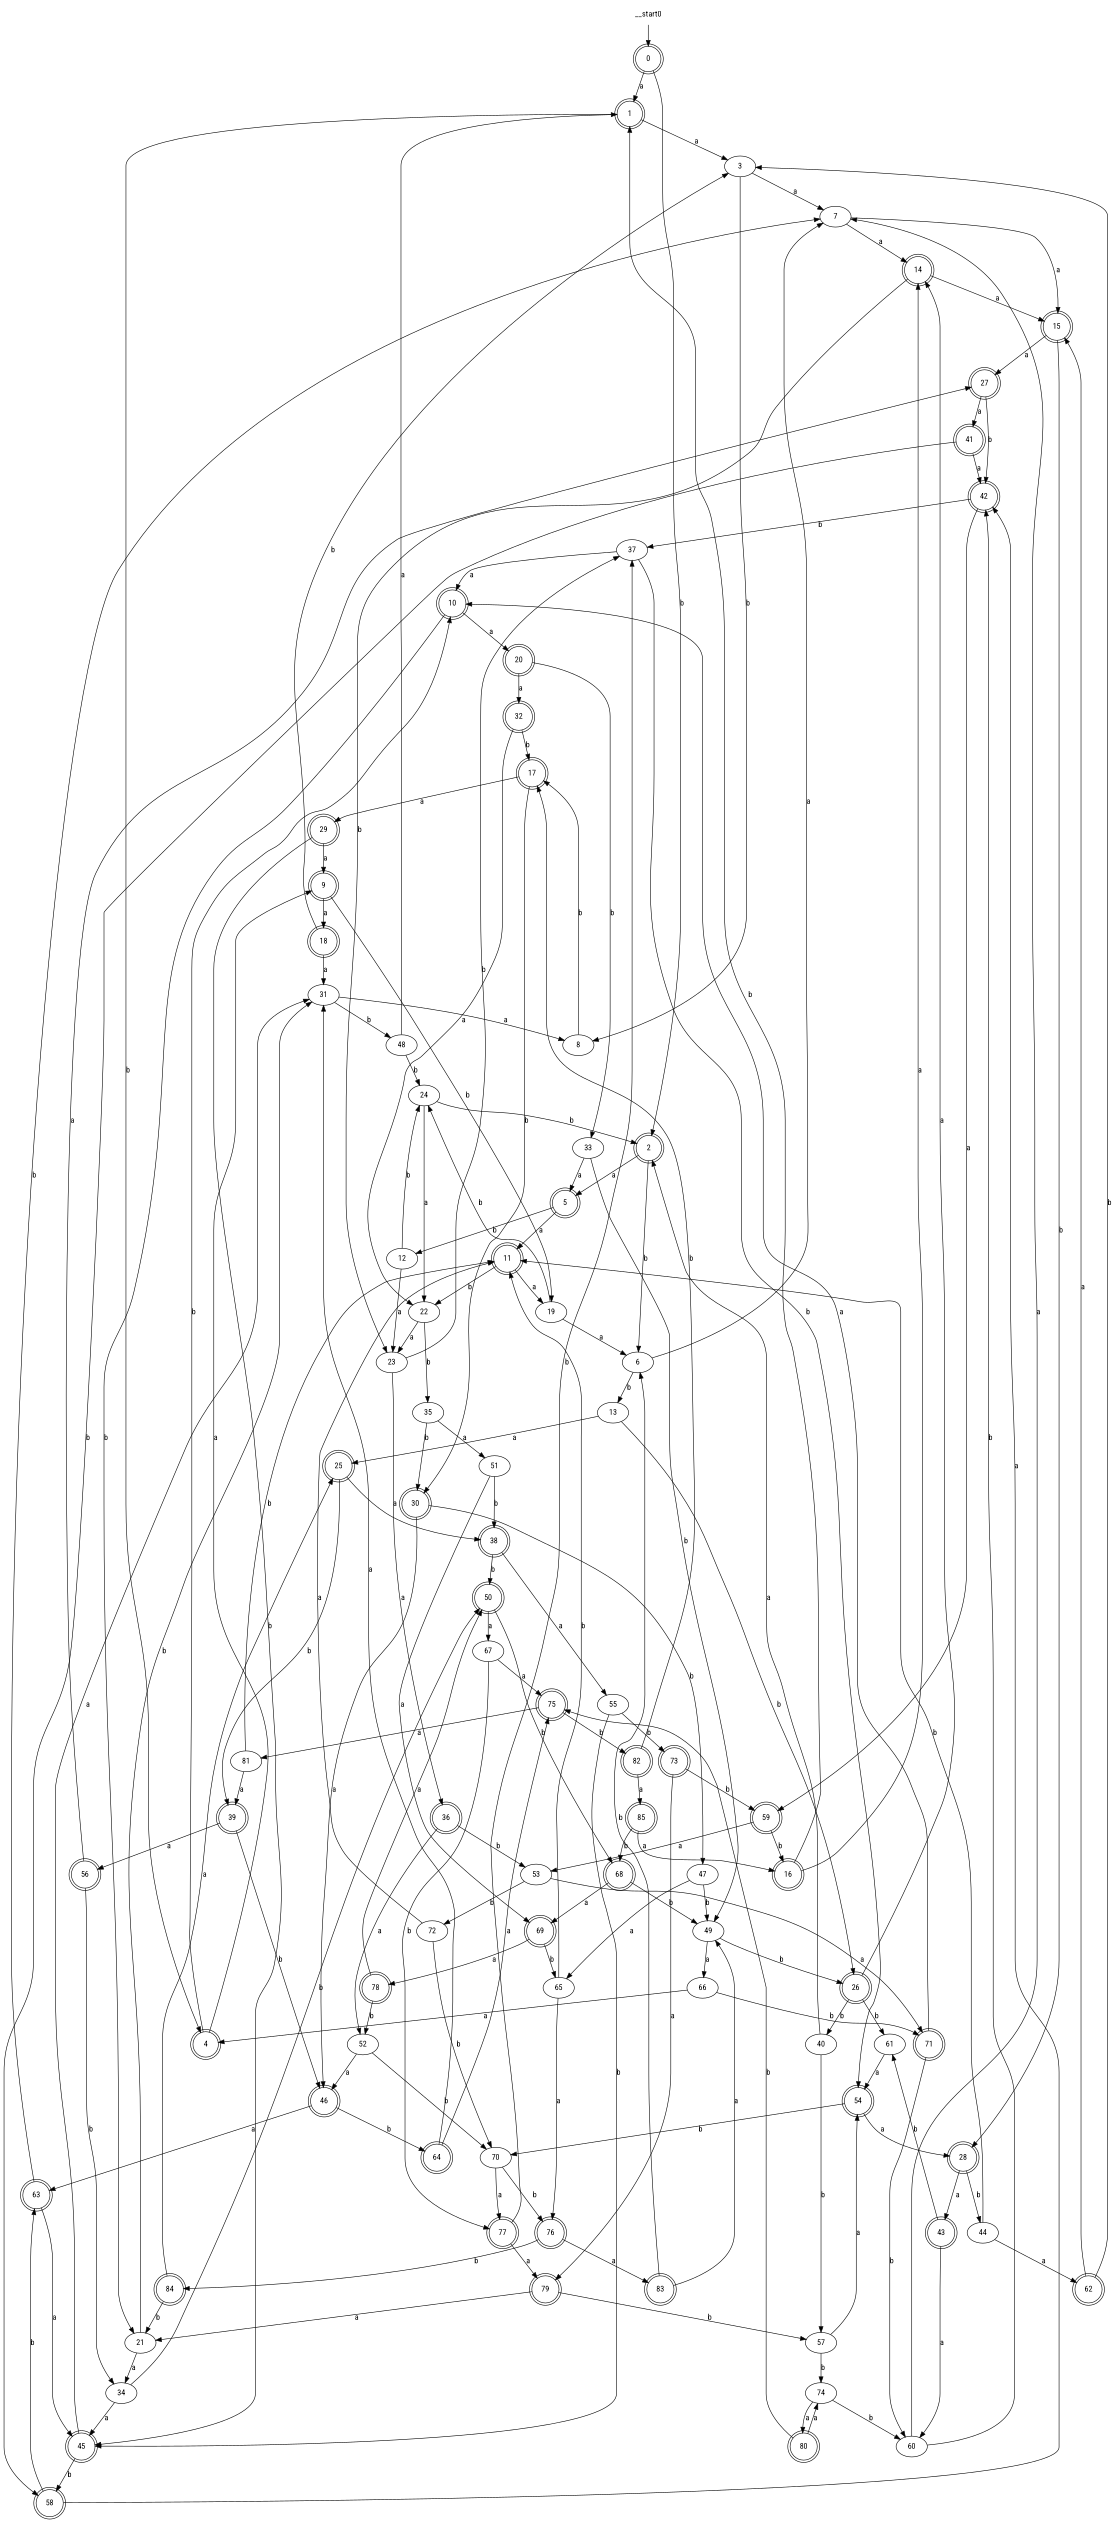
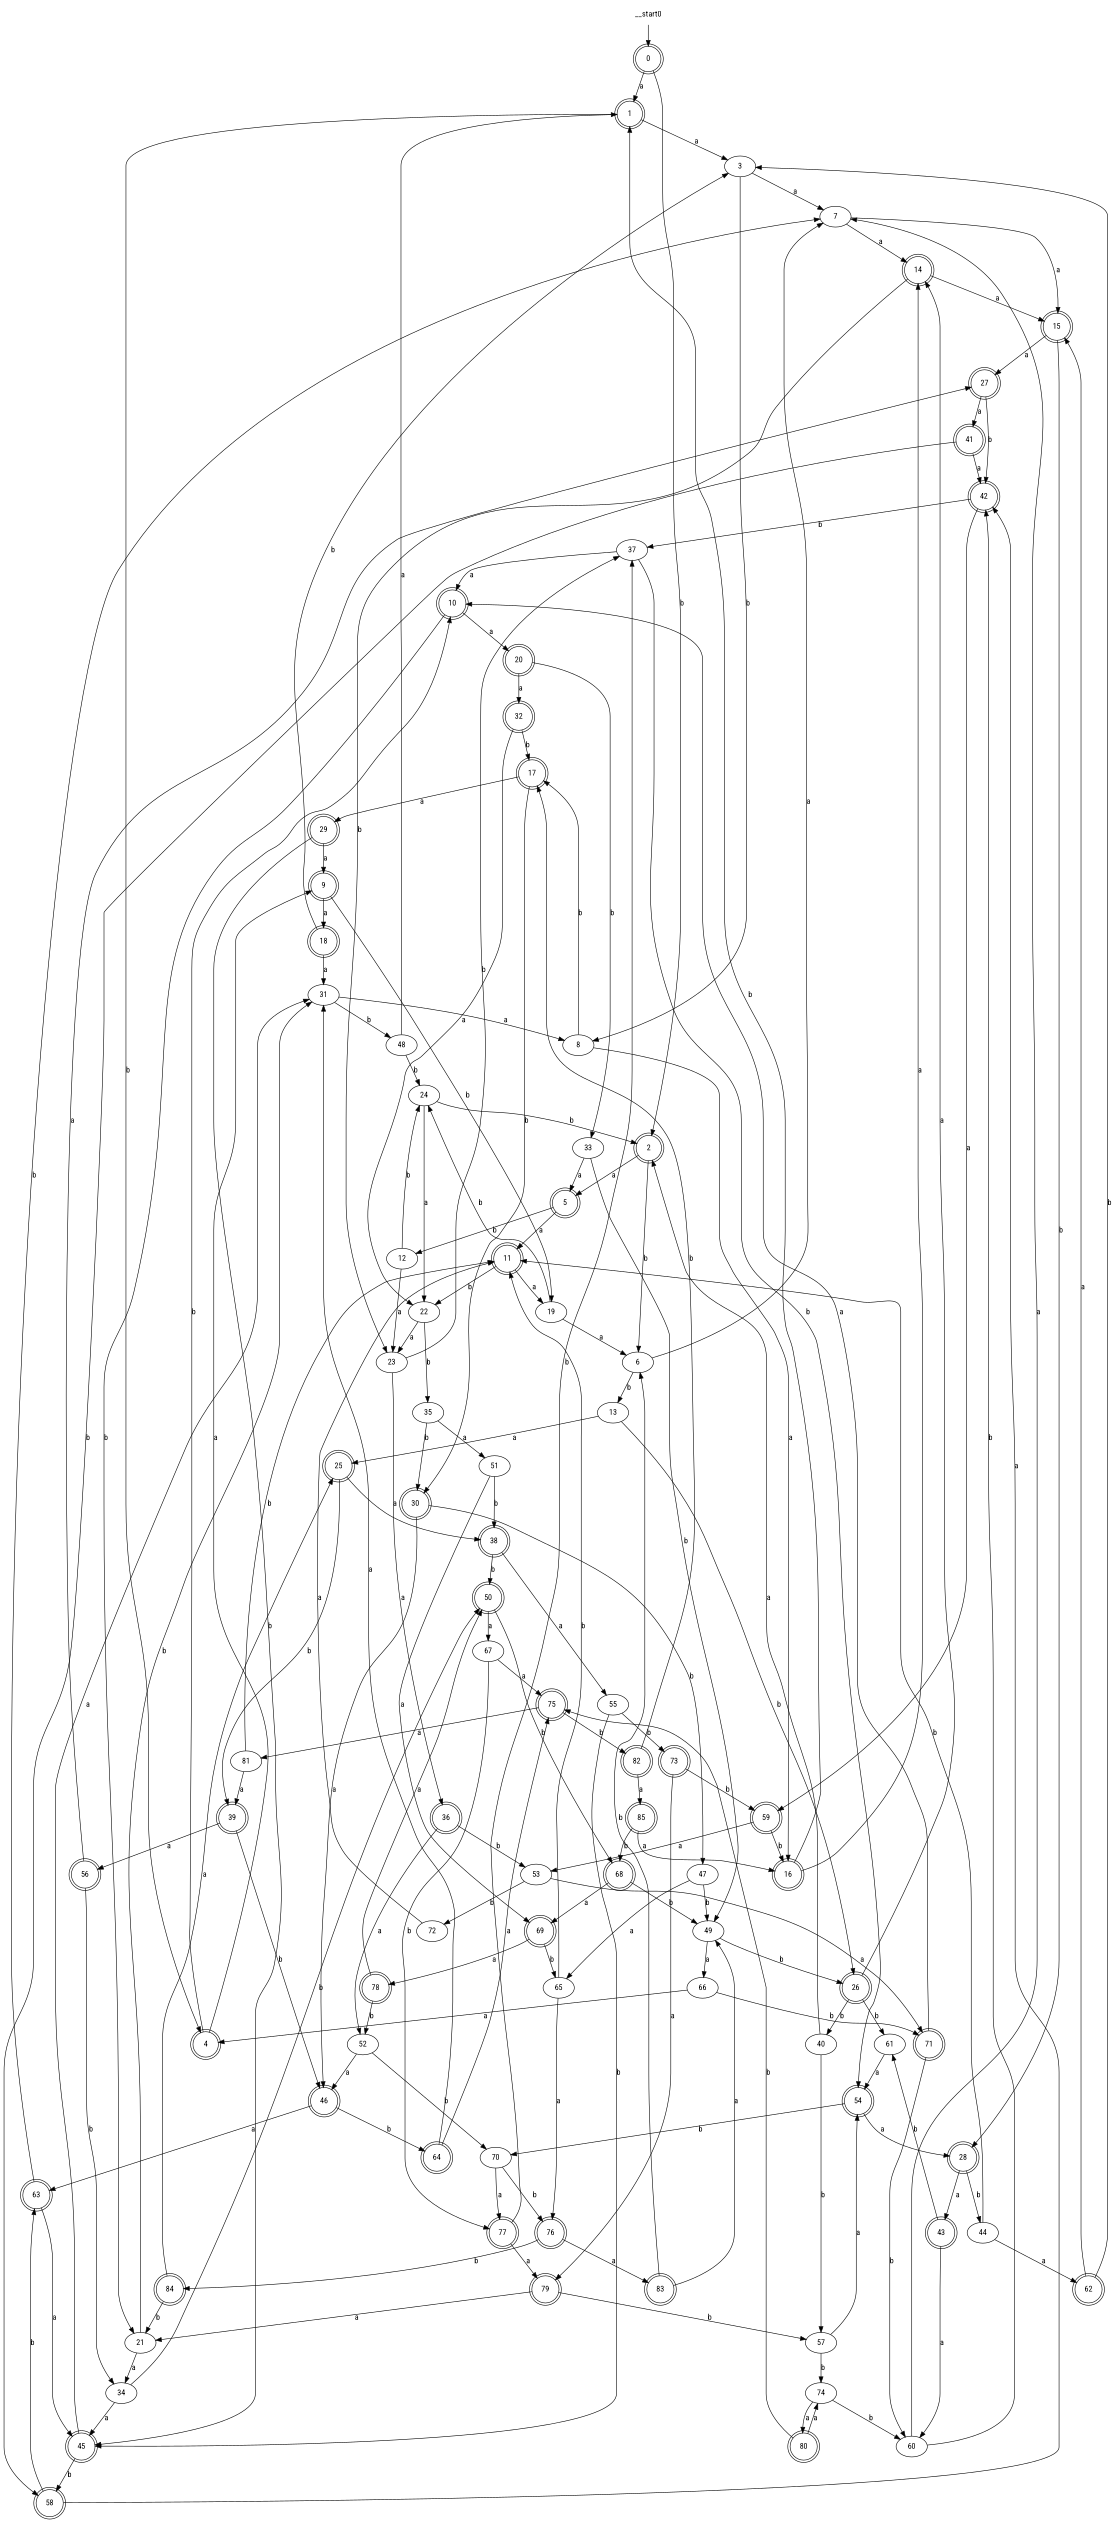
none -> (789, 1396)
(455, 2054) -> none
